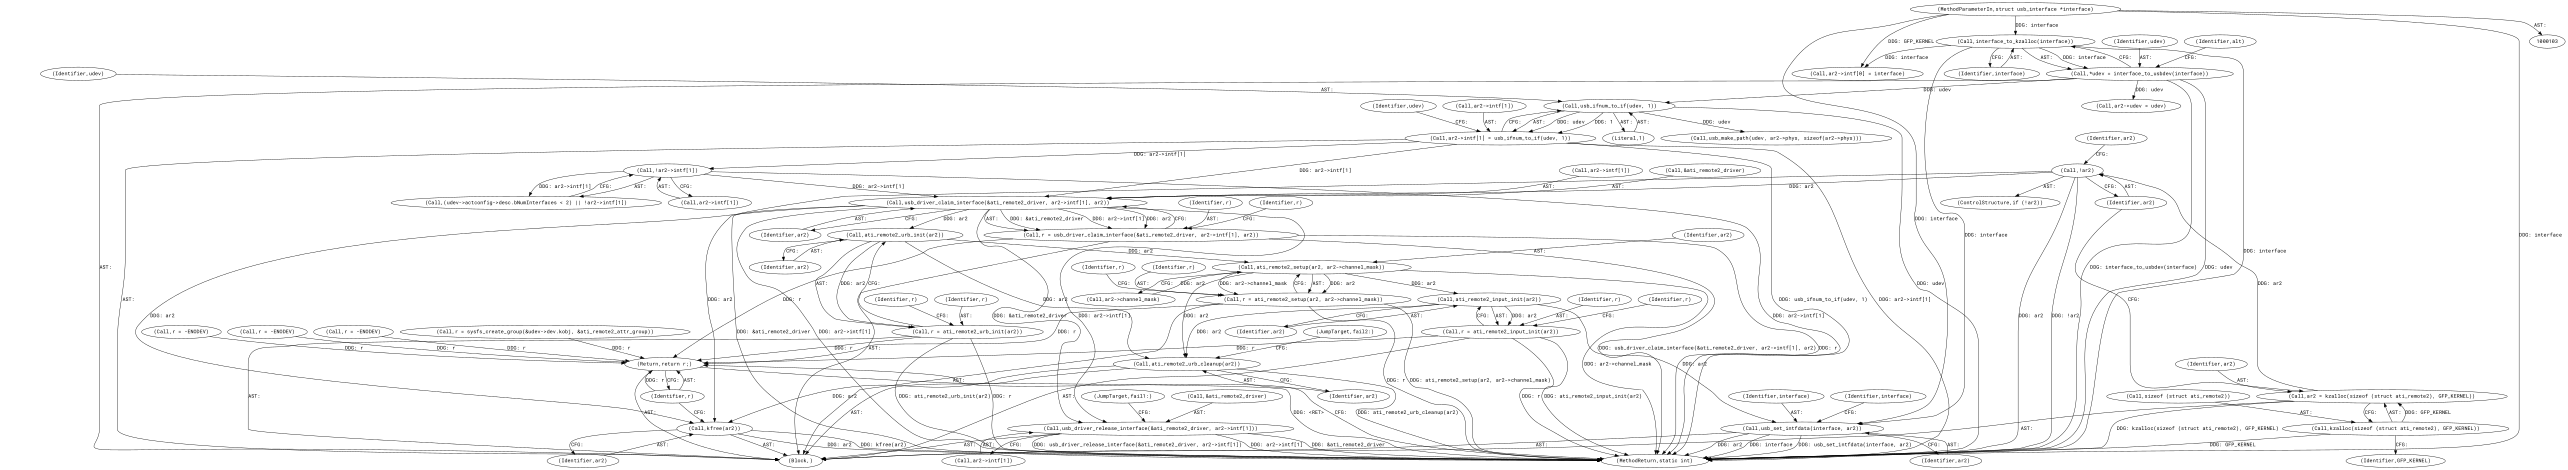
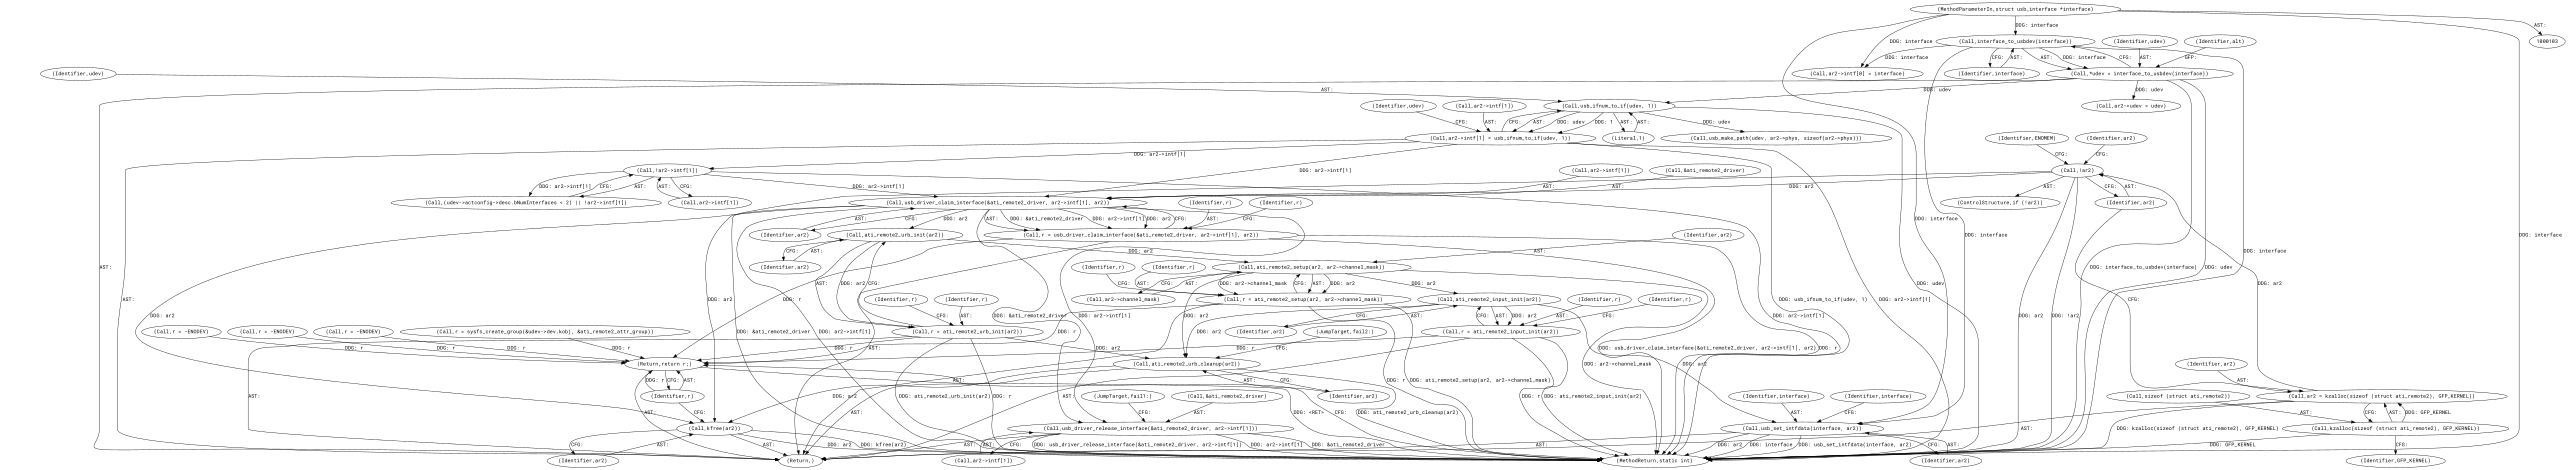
(1911, 42) -> (1911, 42)
(2016, 42) -> (2016, 42)
(2192, 58) -> (2192, 58)
none -> (2027, 138)
(1193, 284) -> (1193, 284)
(1038, 305) -> (1075, 348)
(801, 461) -> (801, 461)
